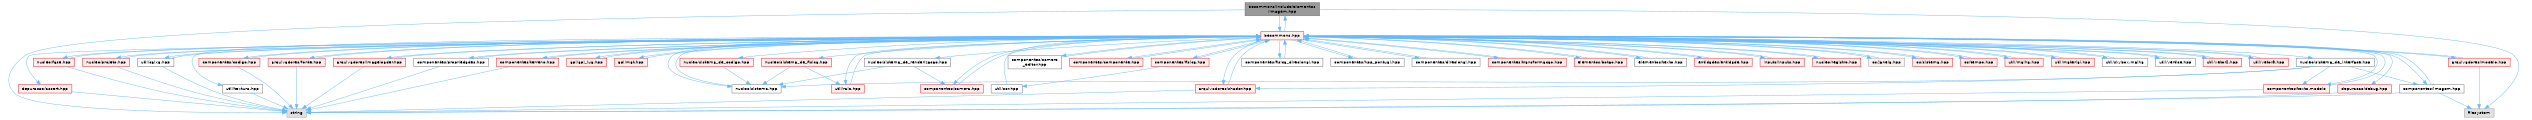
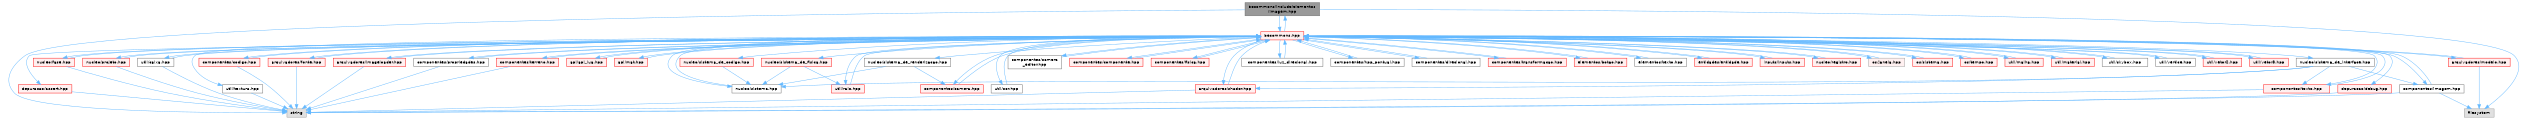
(1282, 62) -> (1282, 62)
(2125, 62) -> (2125, 62)
(1094, 77) -> (1116, 39)
(2297, 89) -> (2297, 89)
